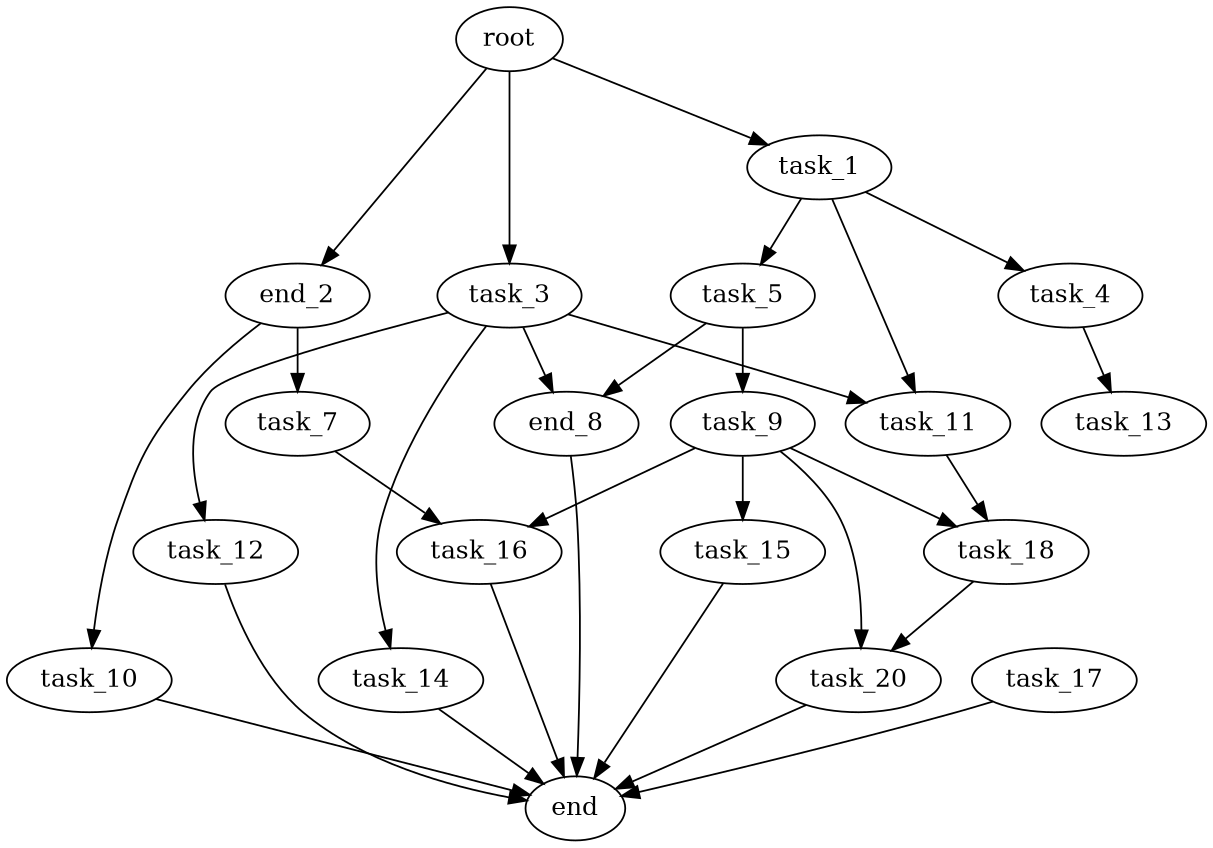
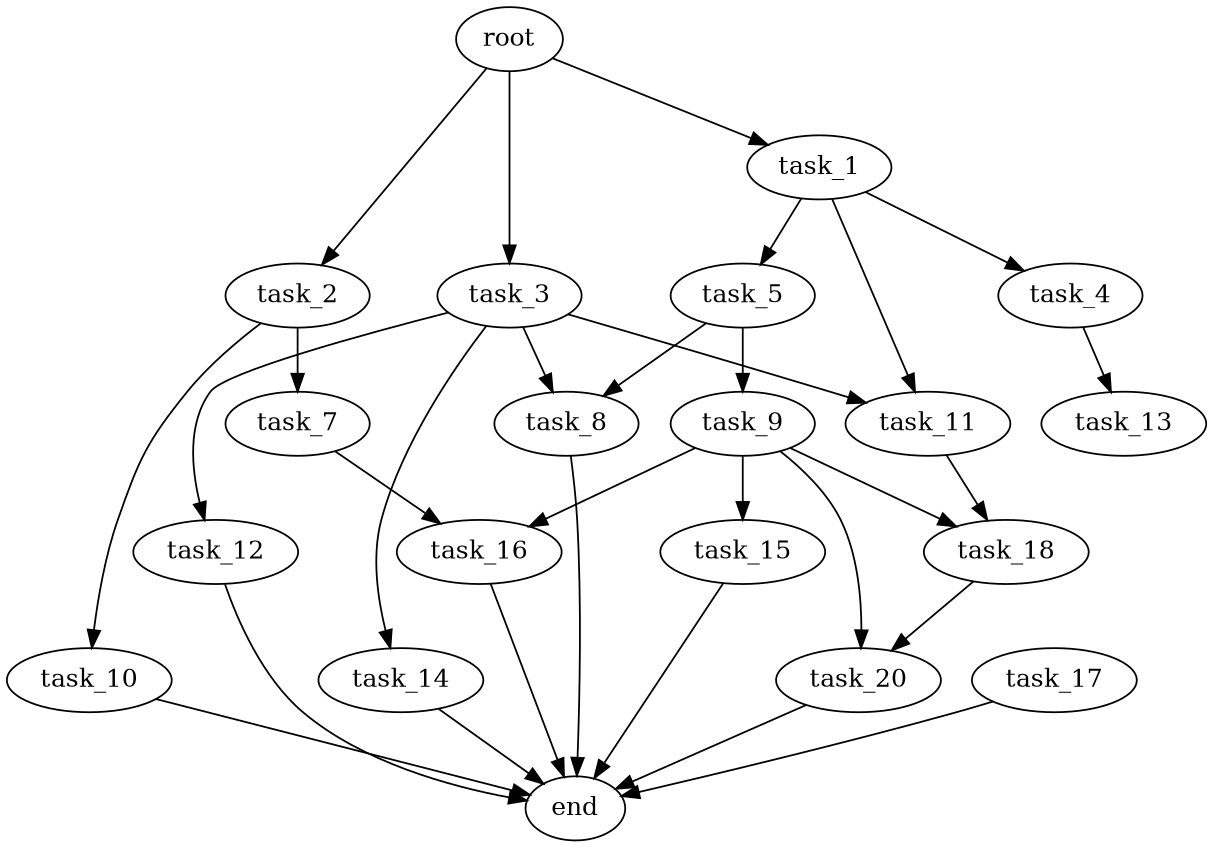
(298, 296) -> (298, 296)
(566, 424) -> (566, 424)
